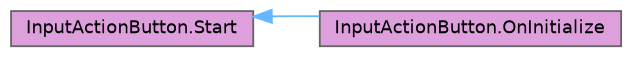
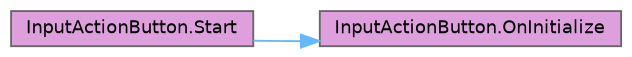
(296, 16) -> (277, 41)
